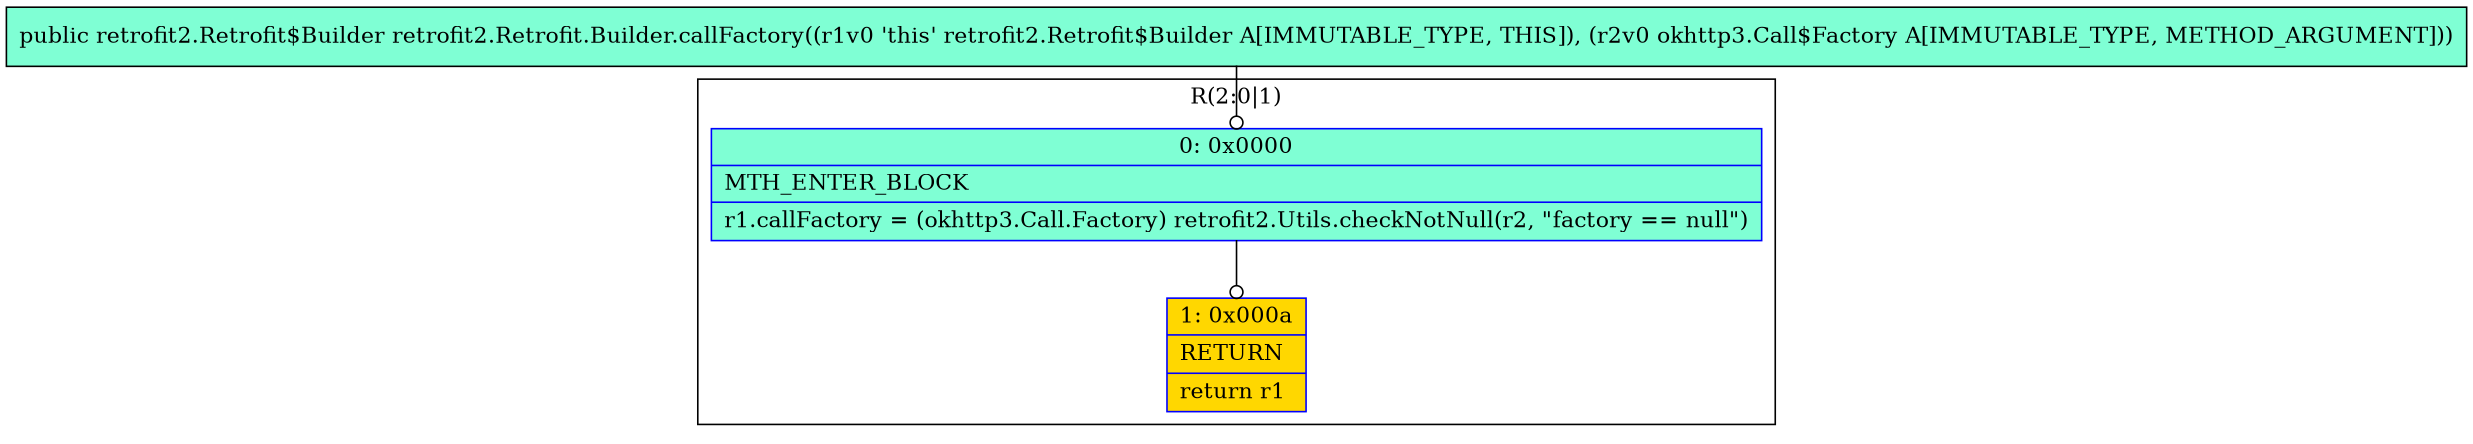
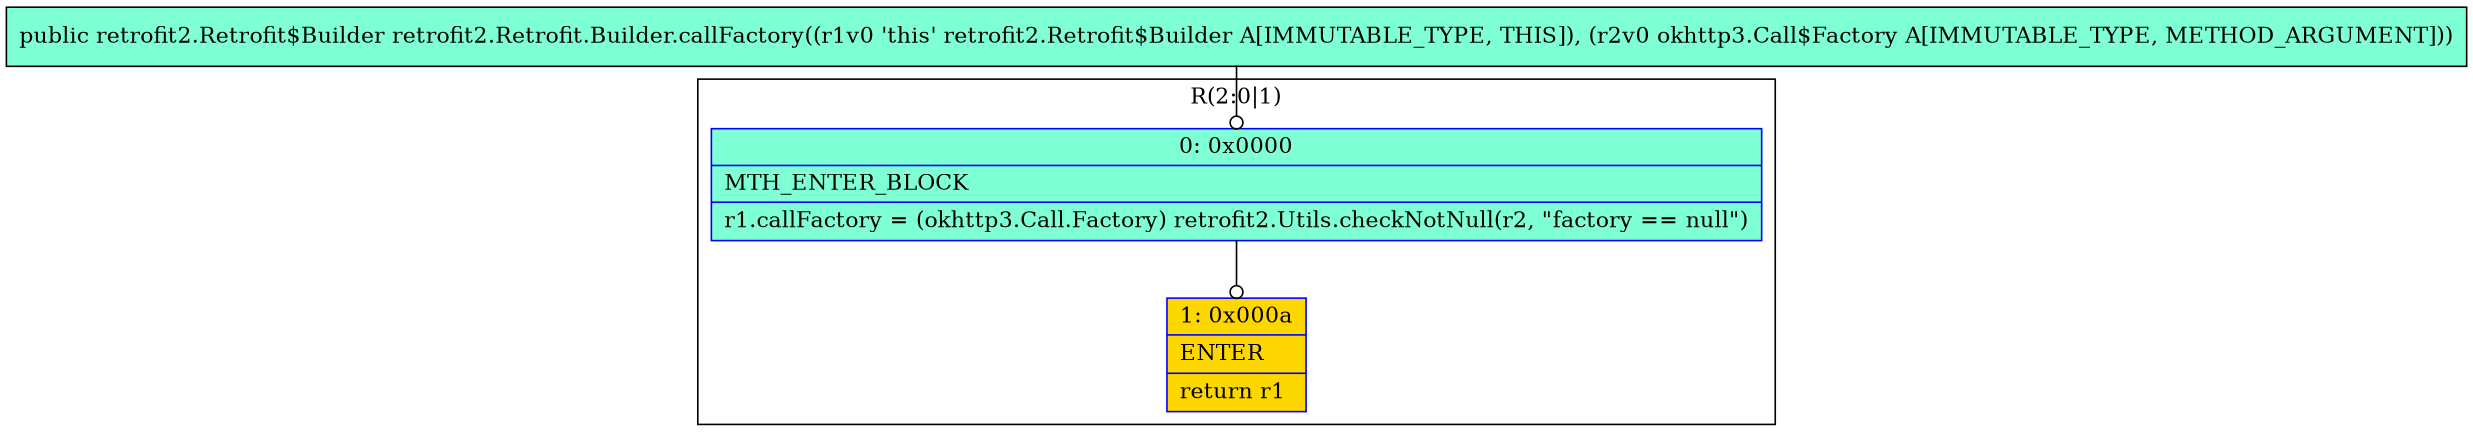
(1232, 353) -> (1222, 353)
